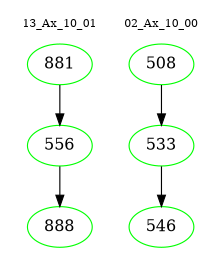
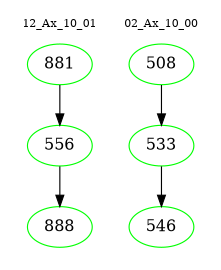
(60, 24) -> (60, 24)
